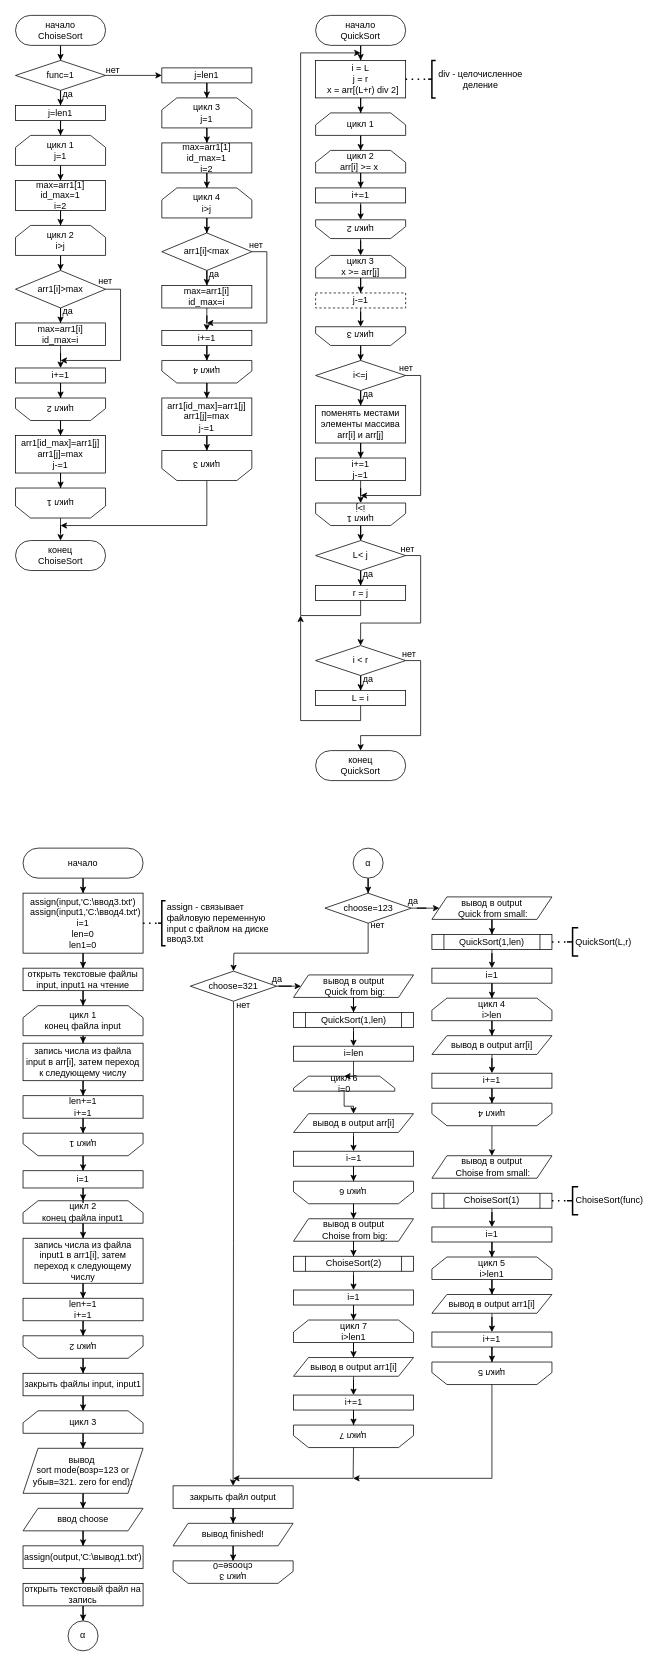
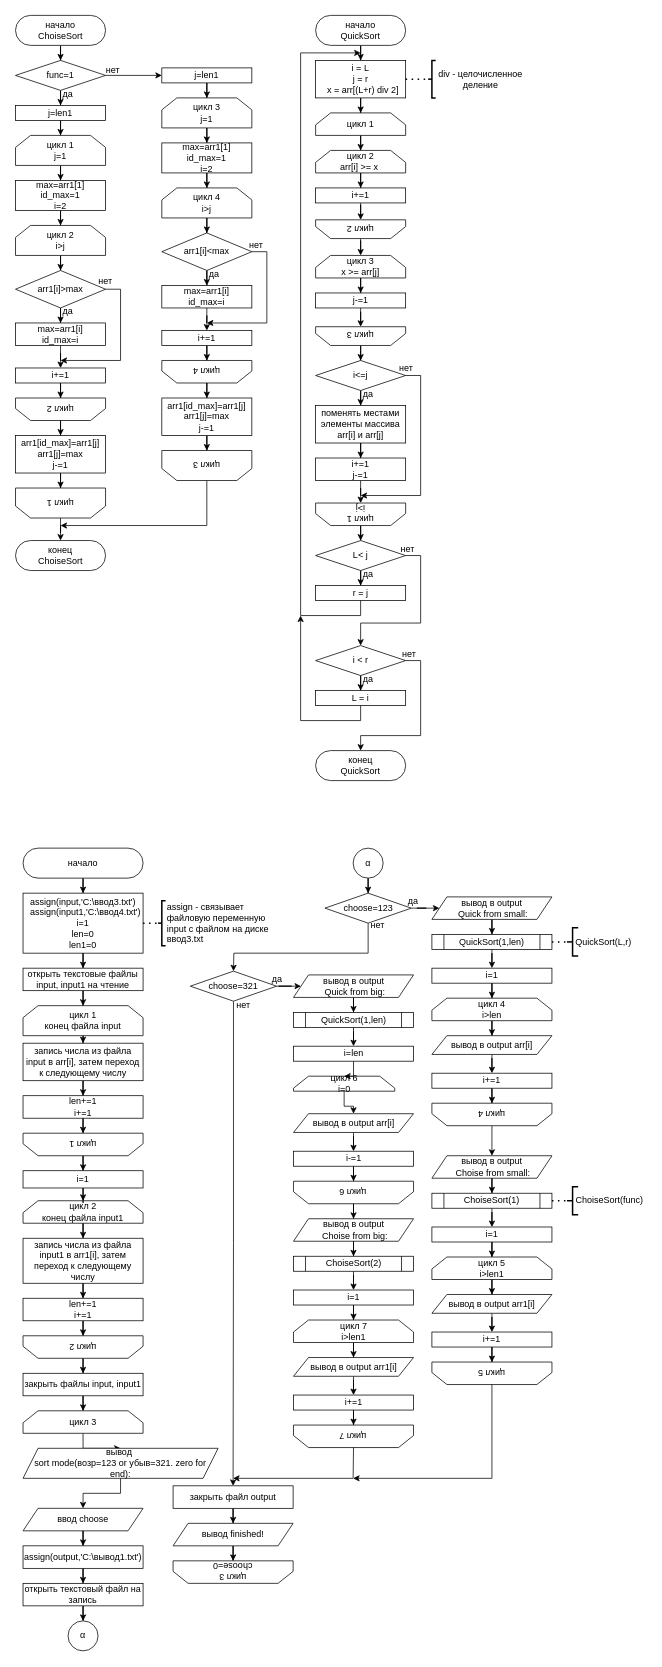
(360, 300) -> (360, 300)
none -> (492, 1188)
(83, 1470) -> (120, 1463)
